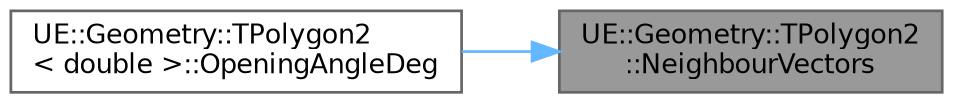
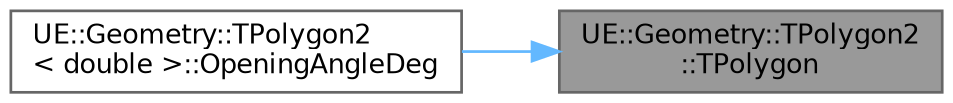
(751, 52) -> (751, 52)
